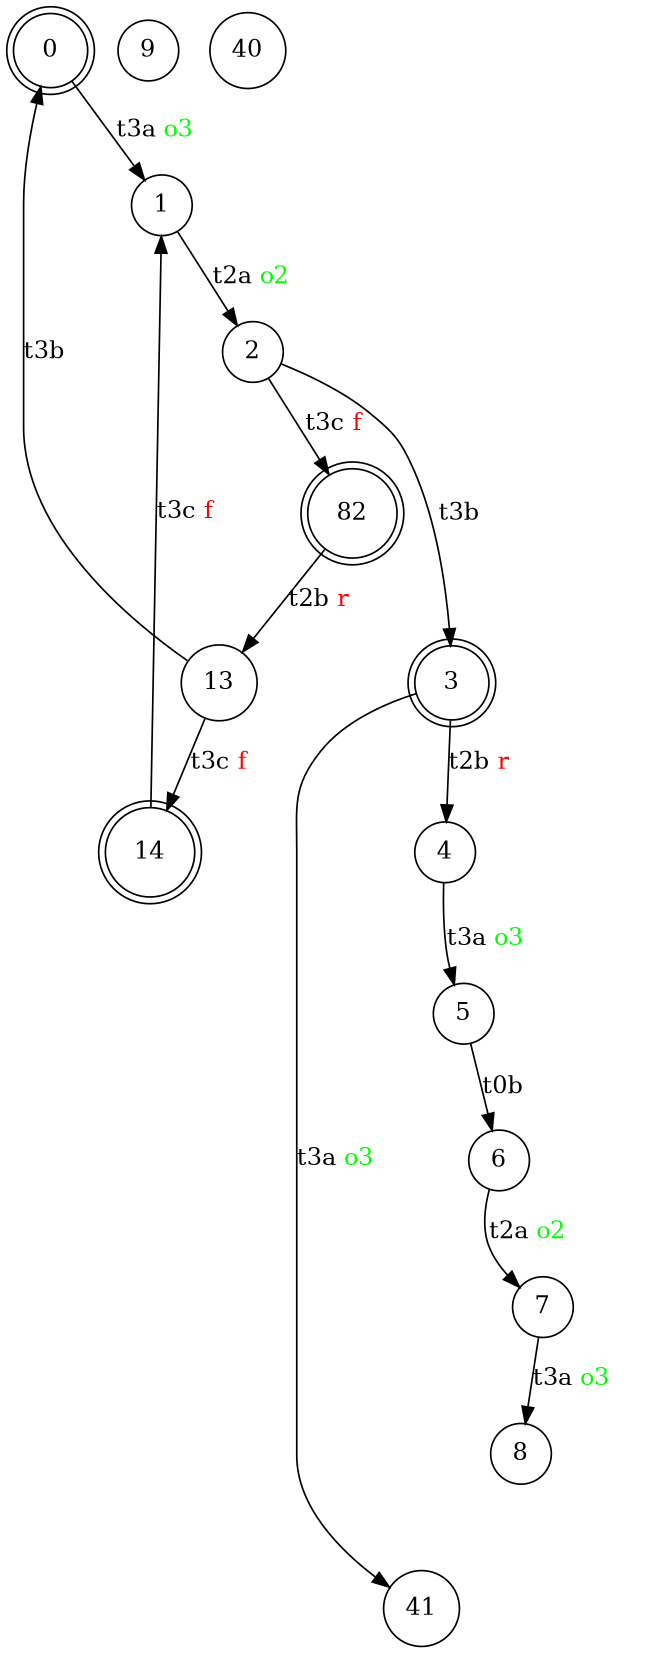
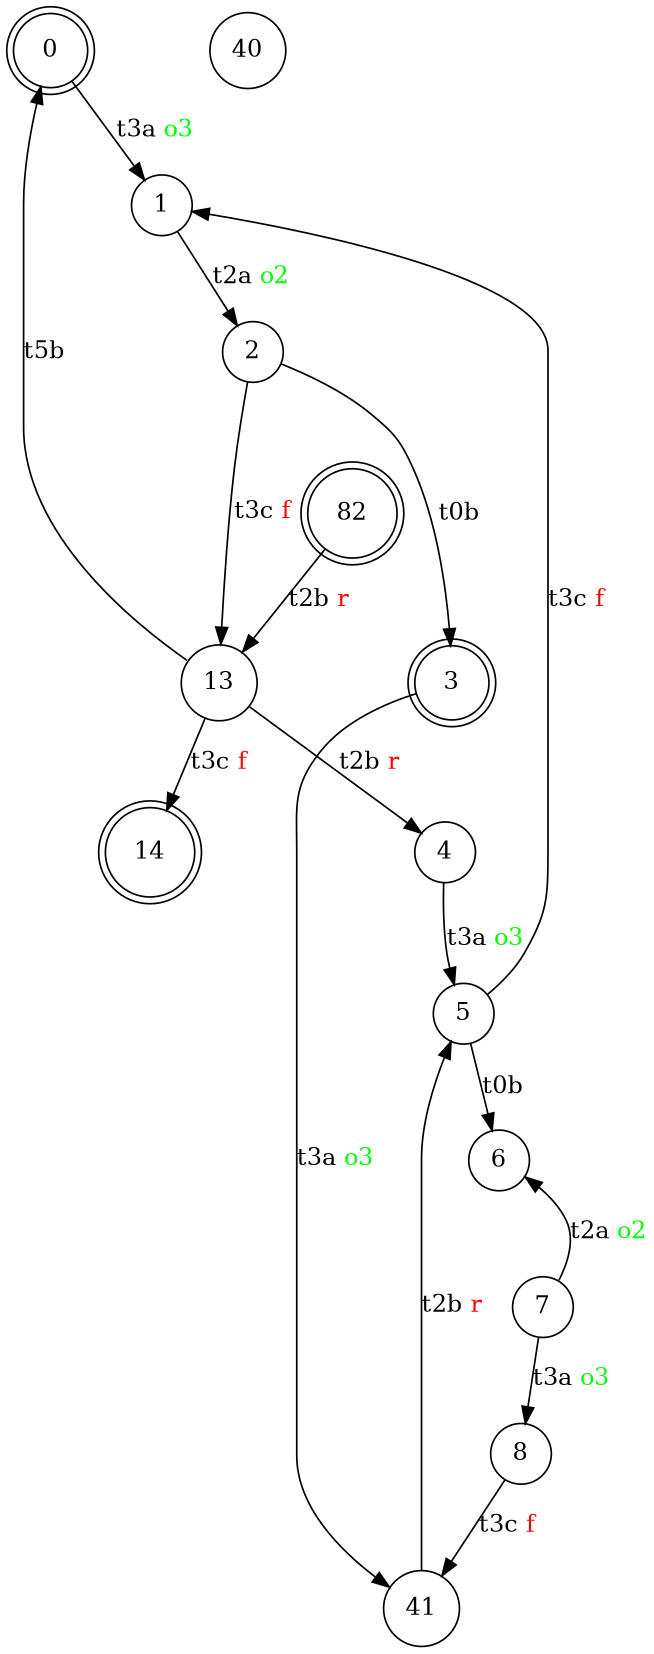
(148, 51) -> none
(45, 352) -> (45, 352)
(294, 419) -> (231, 504)
(459, 513) -> (459, 513)
(156, 530) -> (548, 493)
(449, 763) -> (329, 765)
(486, 1235) -> (569, 1230)
none -> (422, 1312)
none -> (478, 1521)
